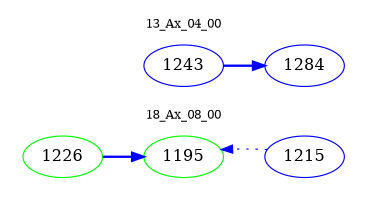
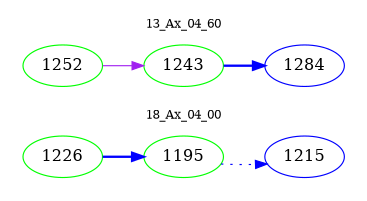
(184, 25) -> (184, 25)
none -> (63, 66)
(184, 66) -> (184, 66)
(184, 116) -> (184, 116)
(250, 149) -> (238, 165)
